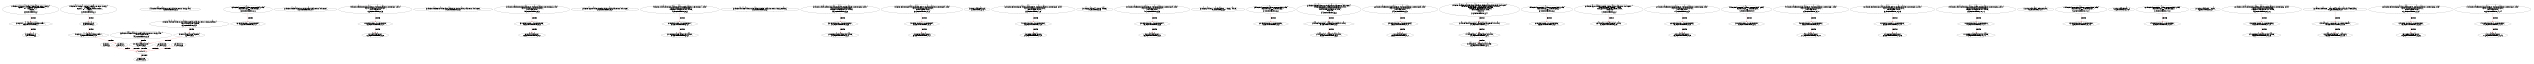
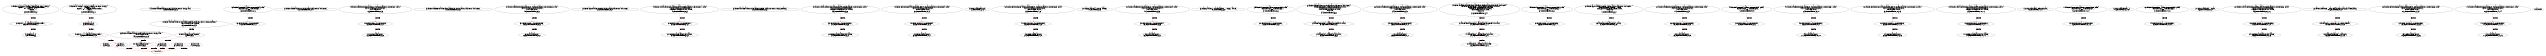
none -> (2538, 9)
(375, 35) -> (375, 35)
(127, 49) -> (129, 49)
(155, 49) -> (162, 49)
(167, 49) -> (184, 49)
(141, 55) -> (167, 49)
